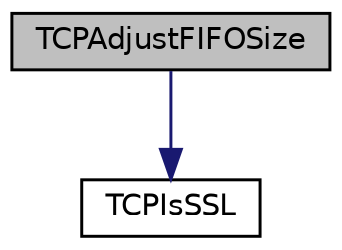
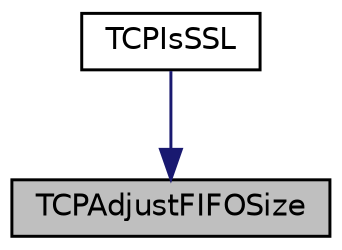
(171, 110) -> (171, 110)
